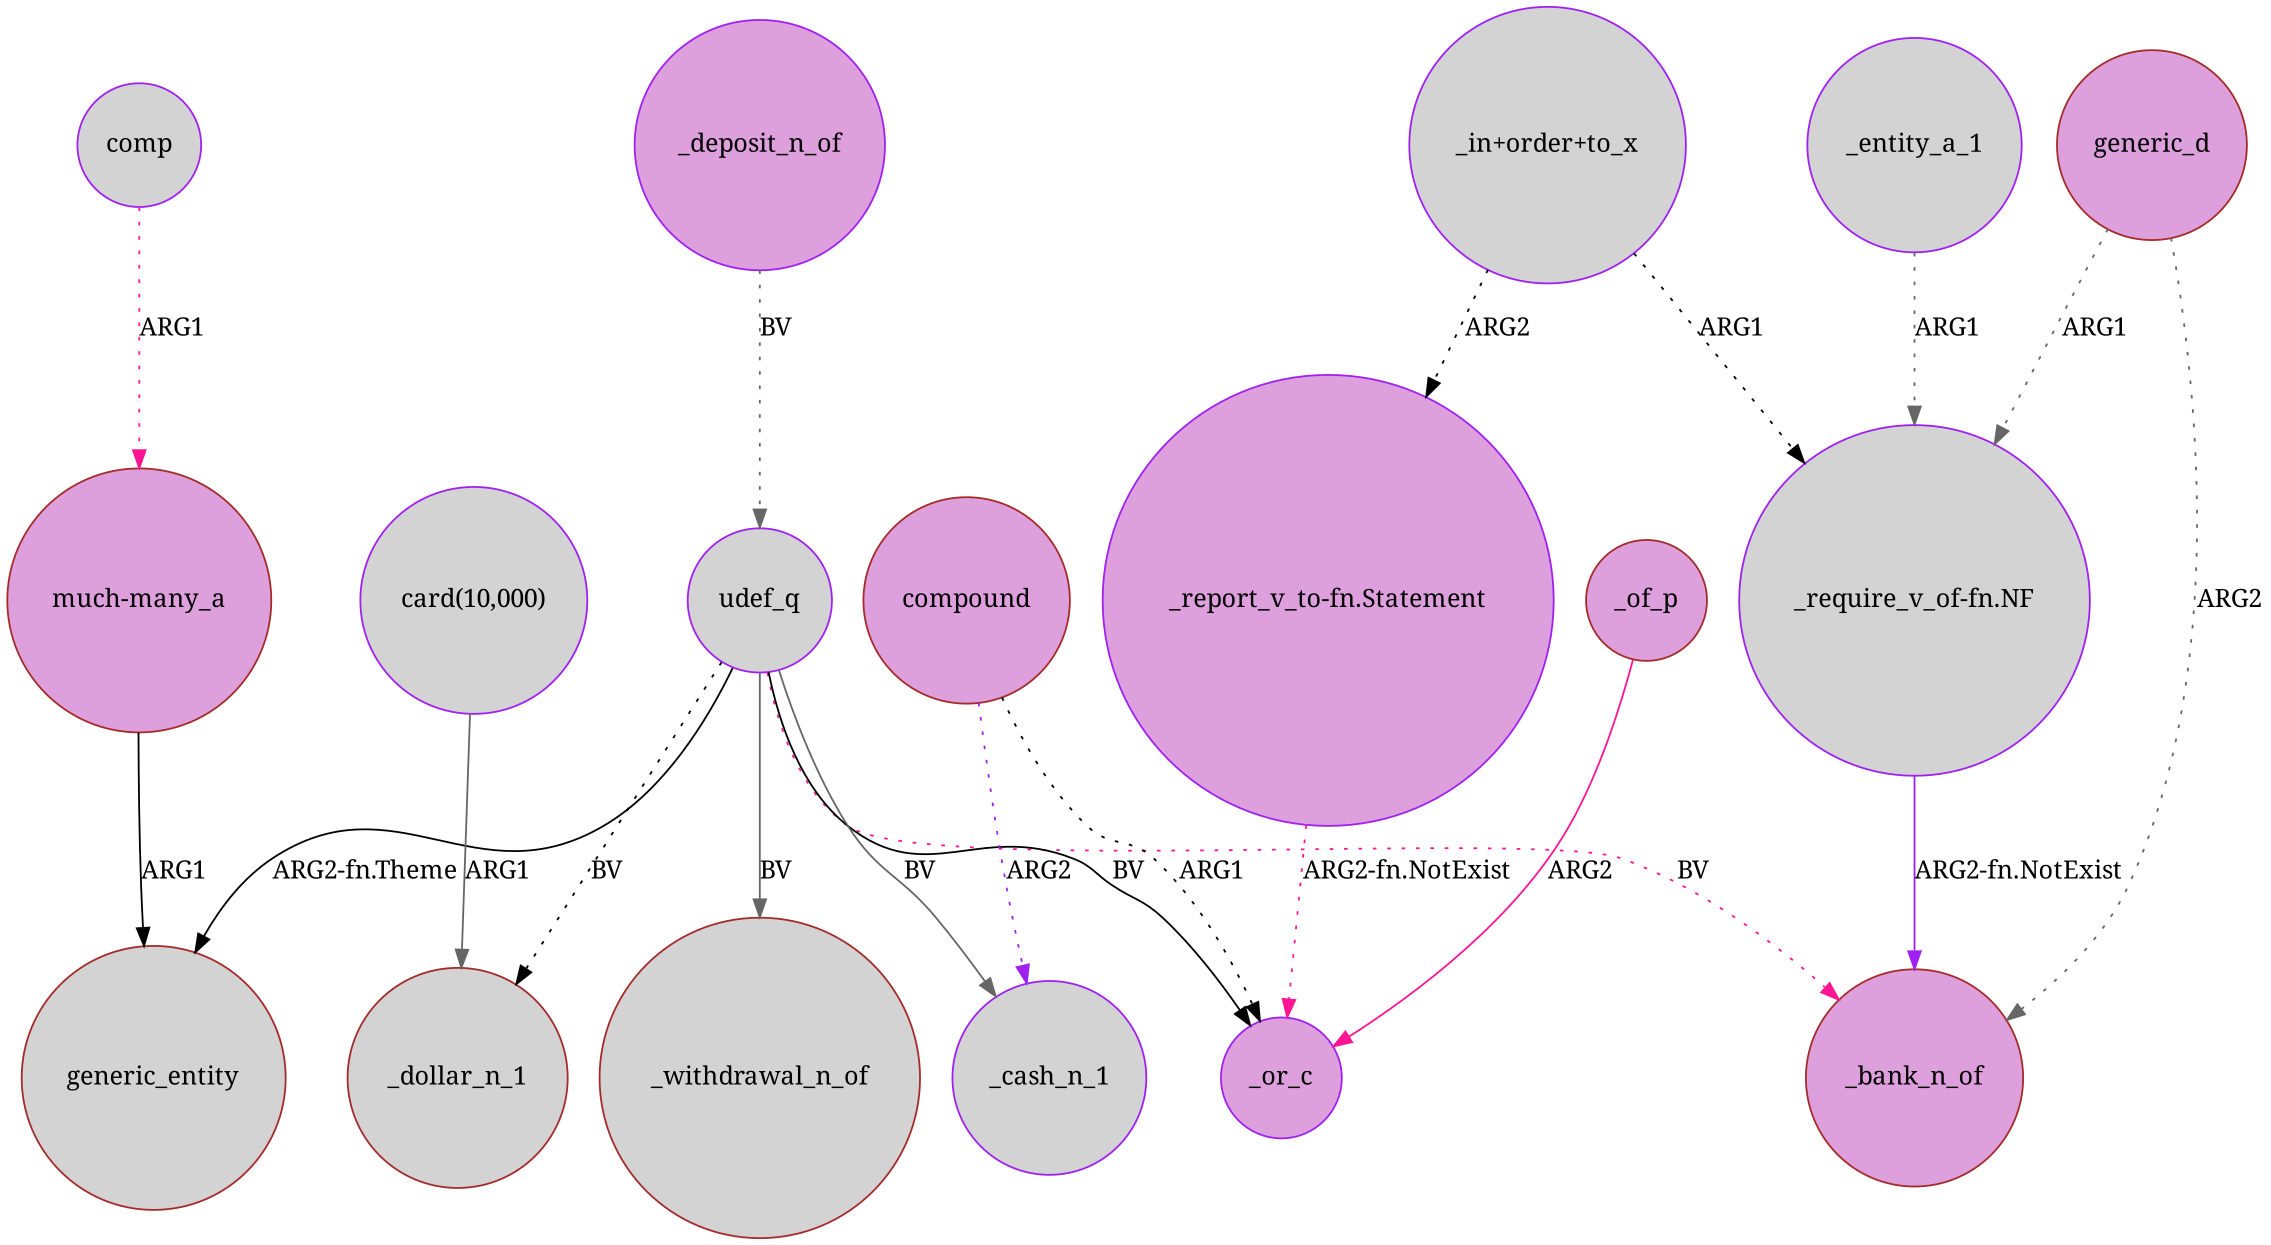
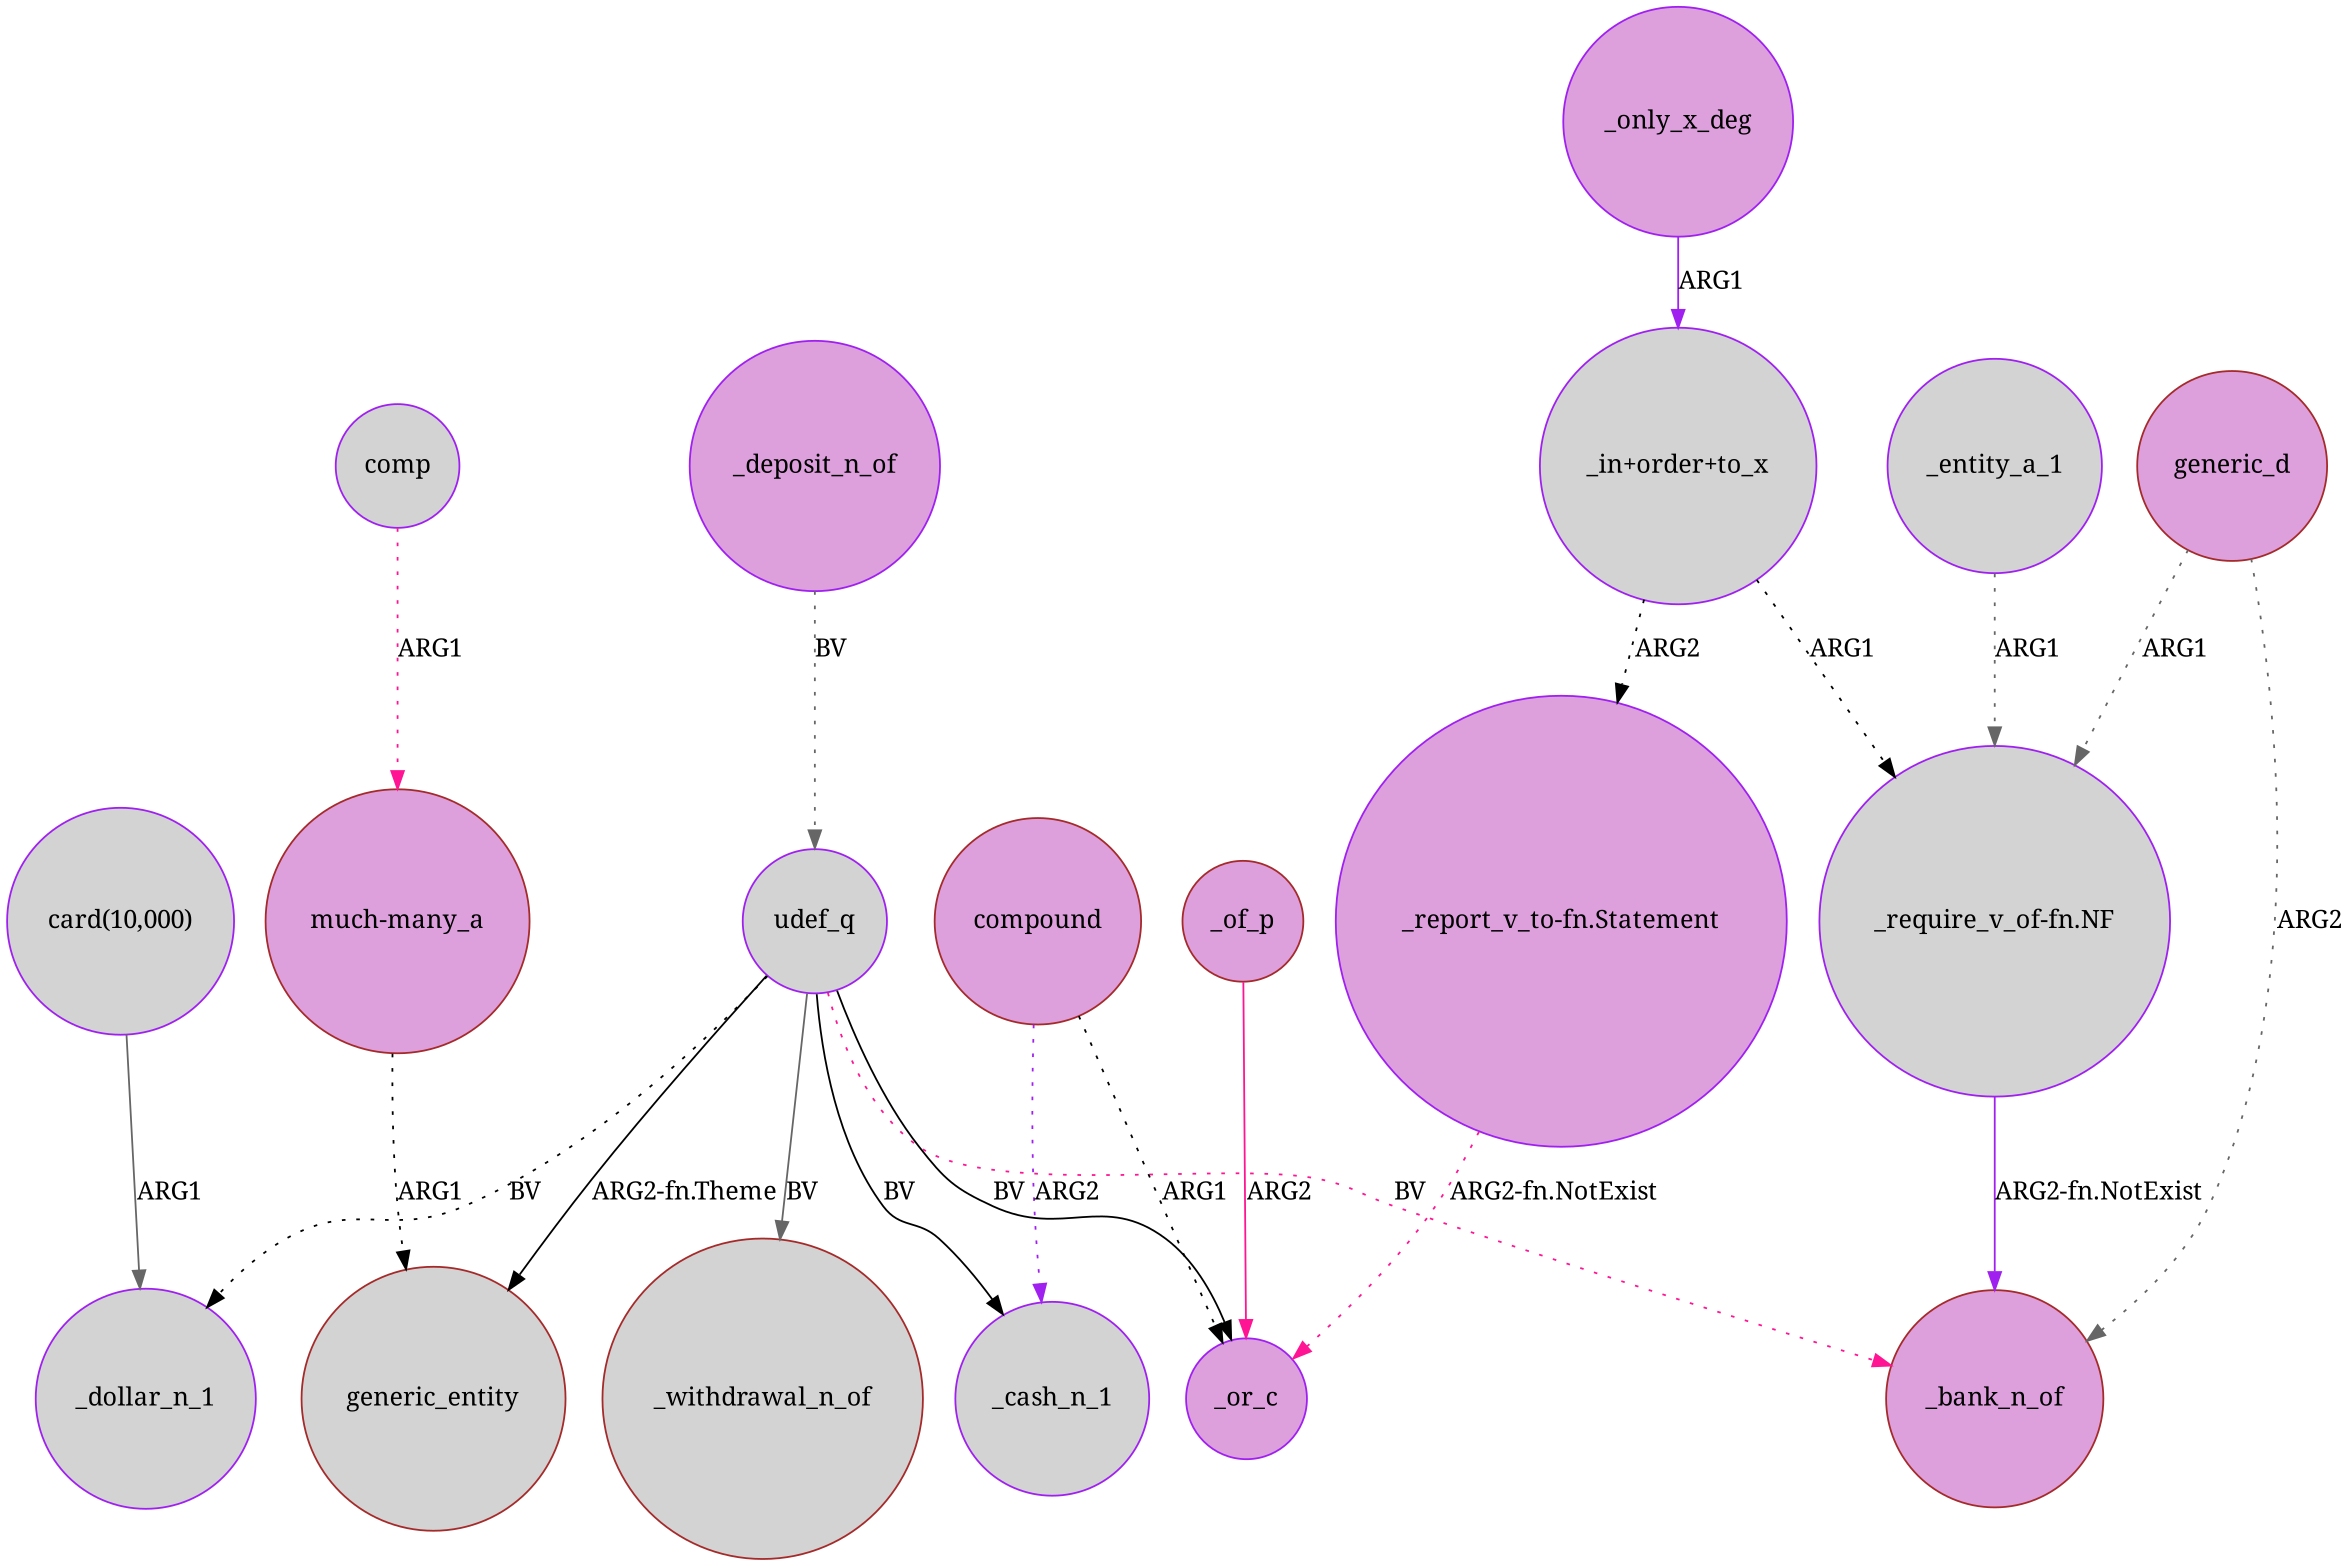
none -> (1678, 122)
(140, 830) -> (394, 1153)
(871, 856) -> (863, 1173)
(458, 1078) -> (146, 1399)
